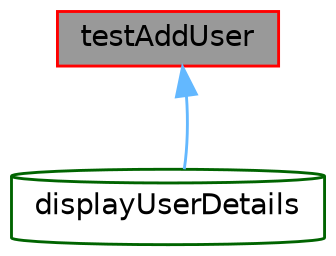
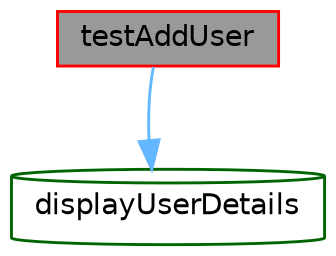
(187, 133) -> (149, 103)
